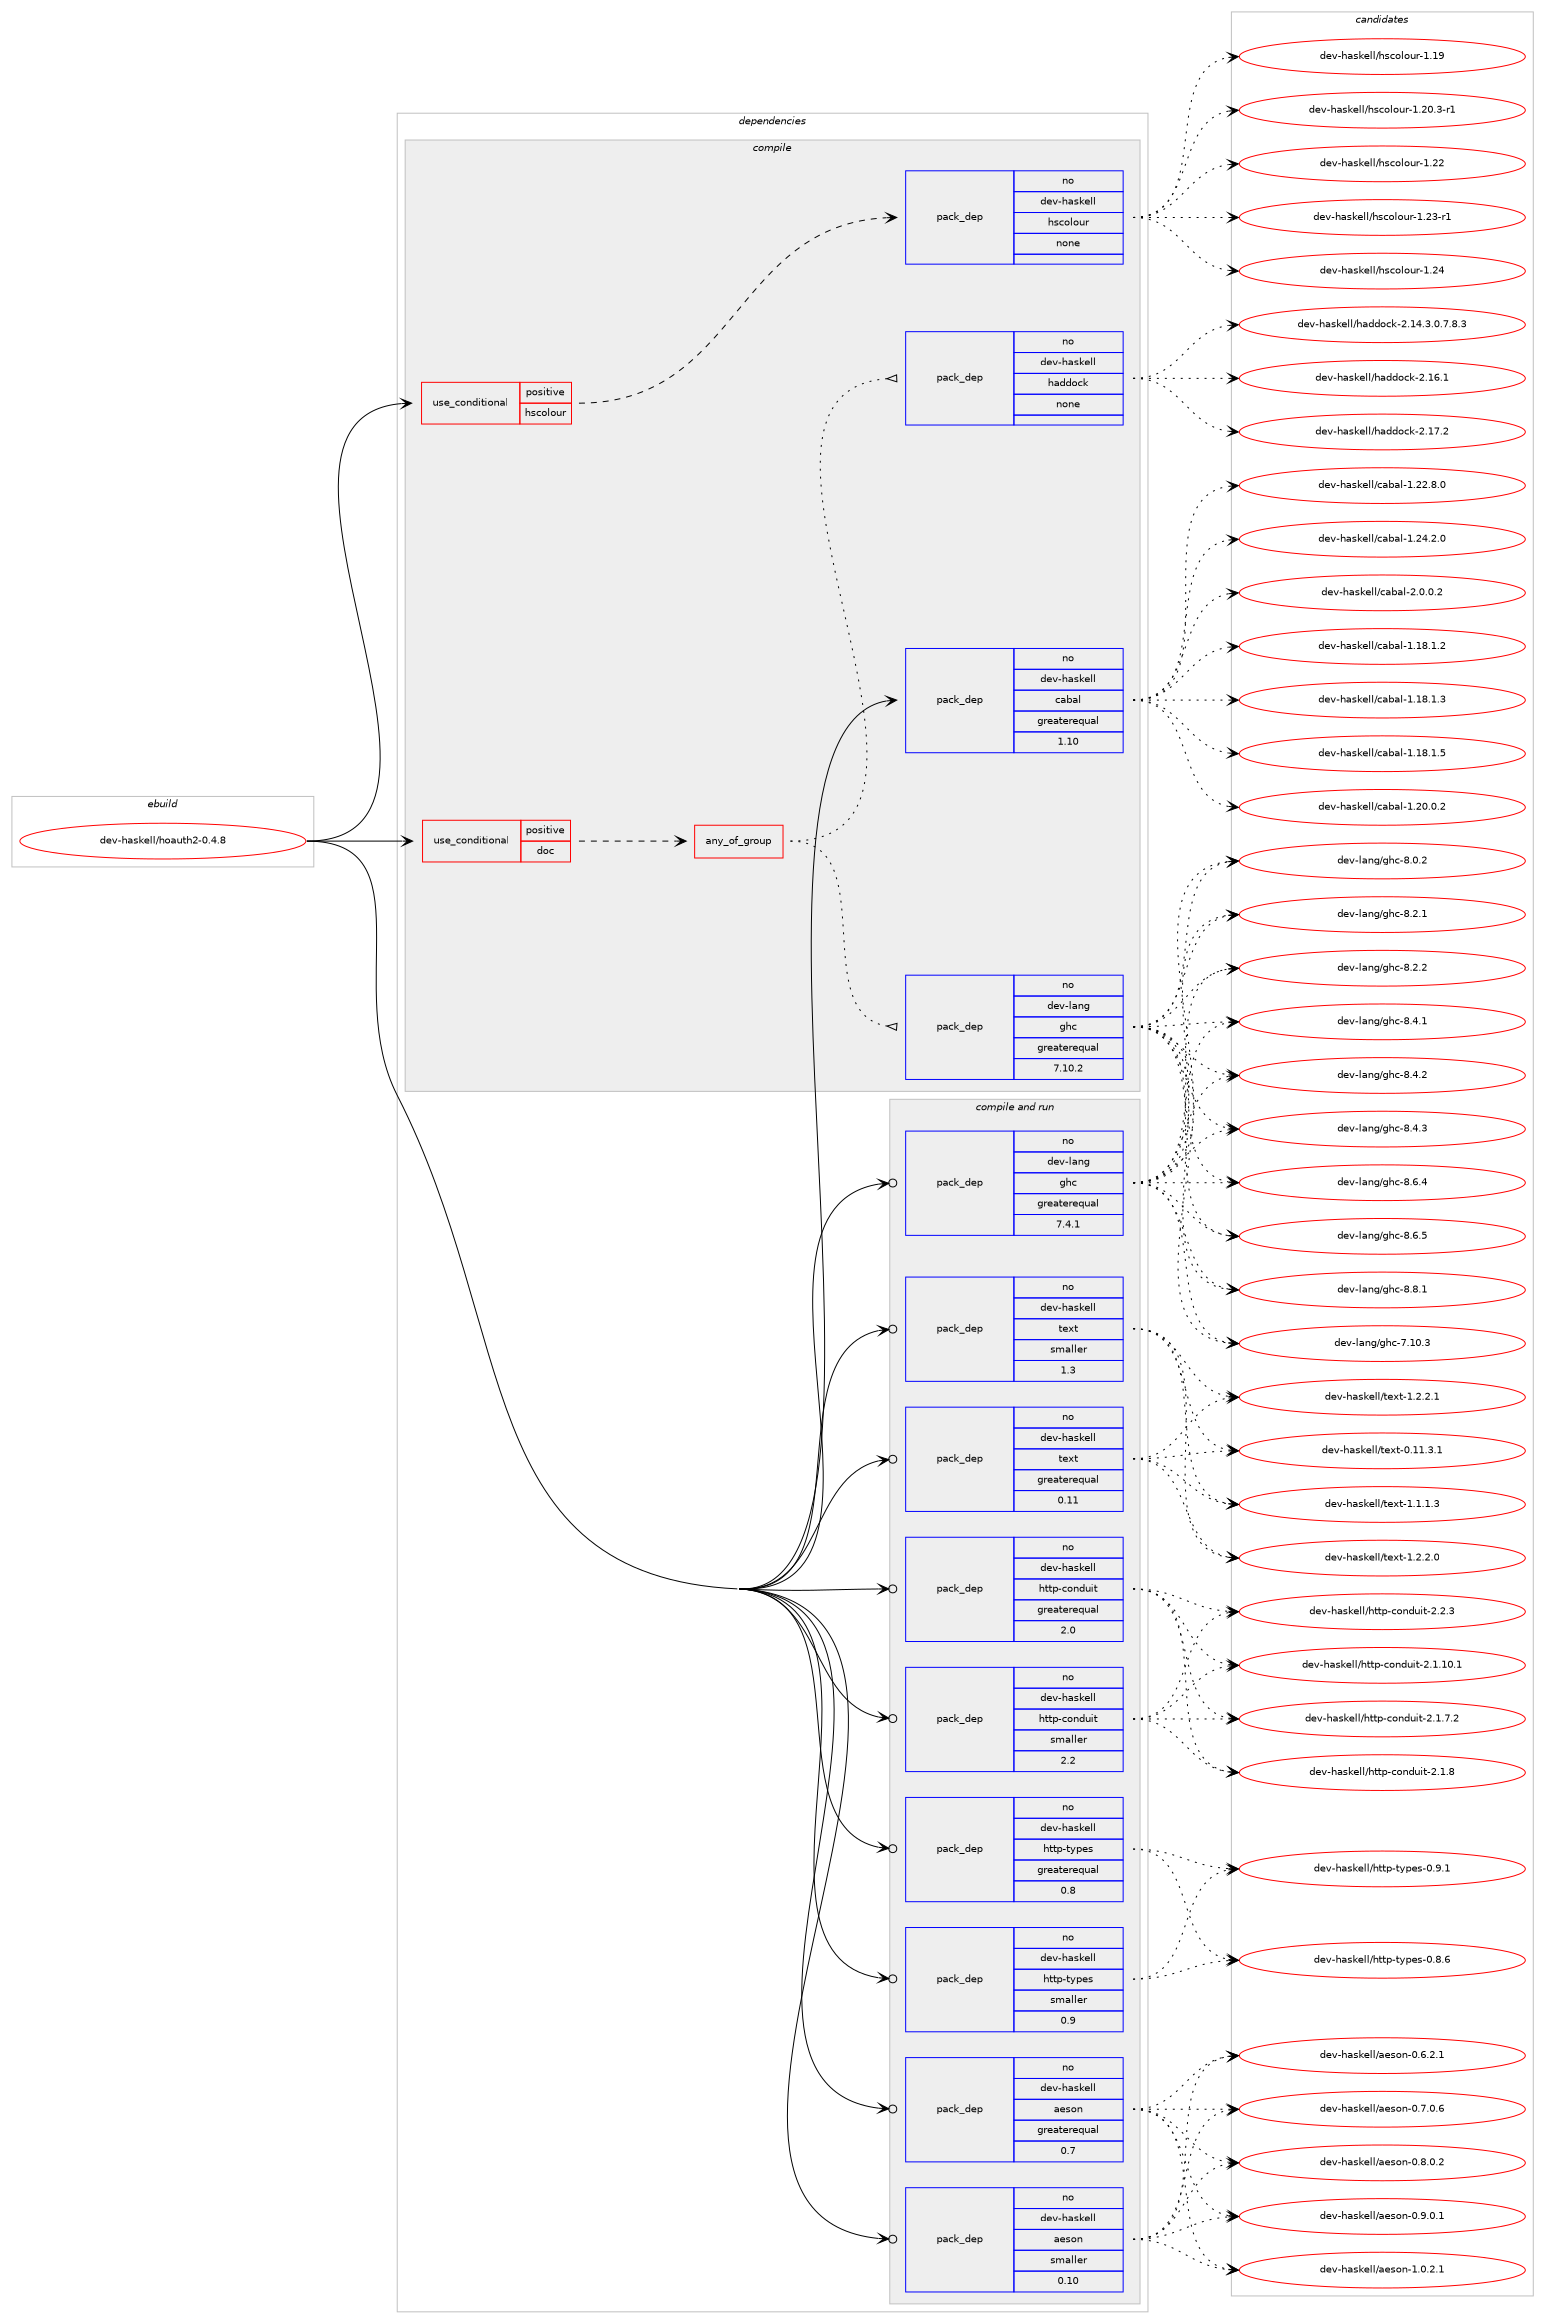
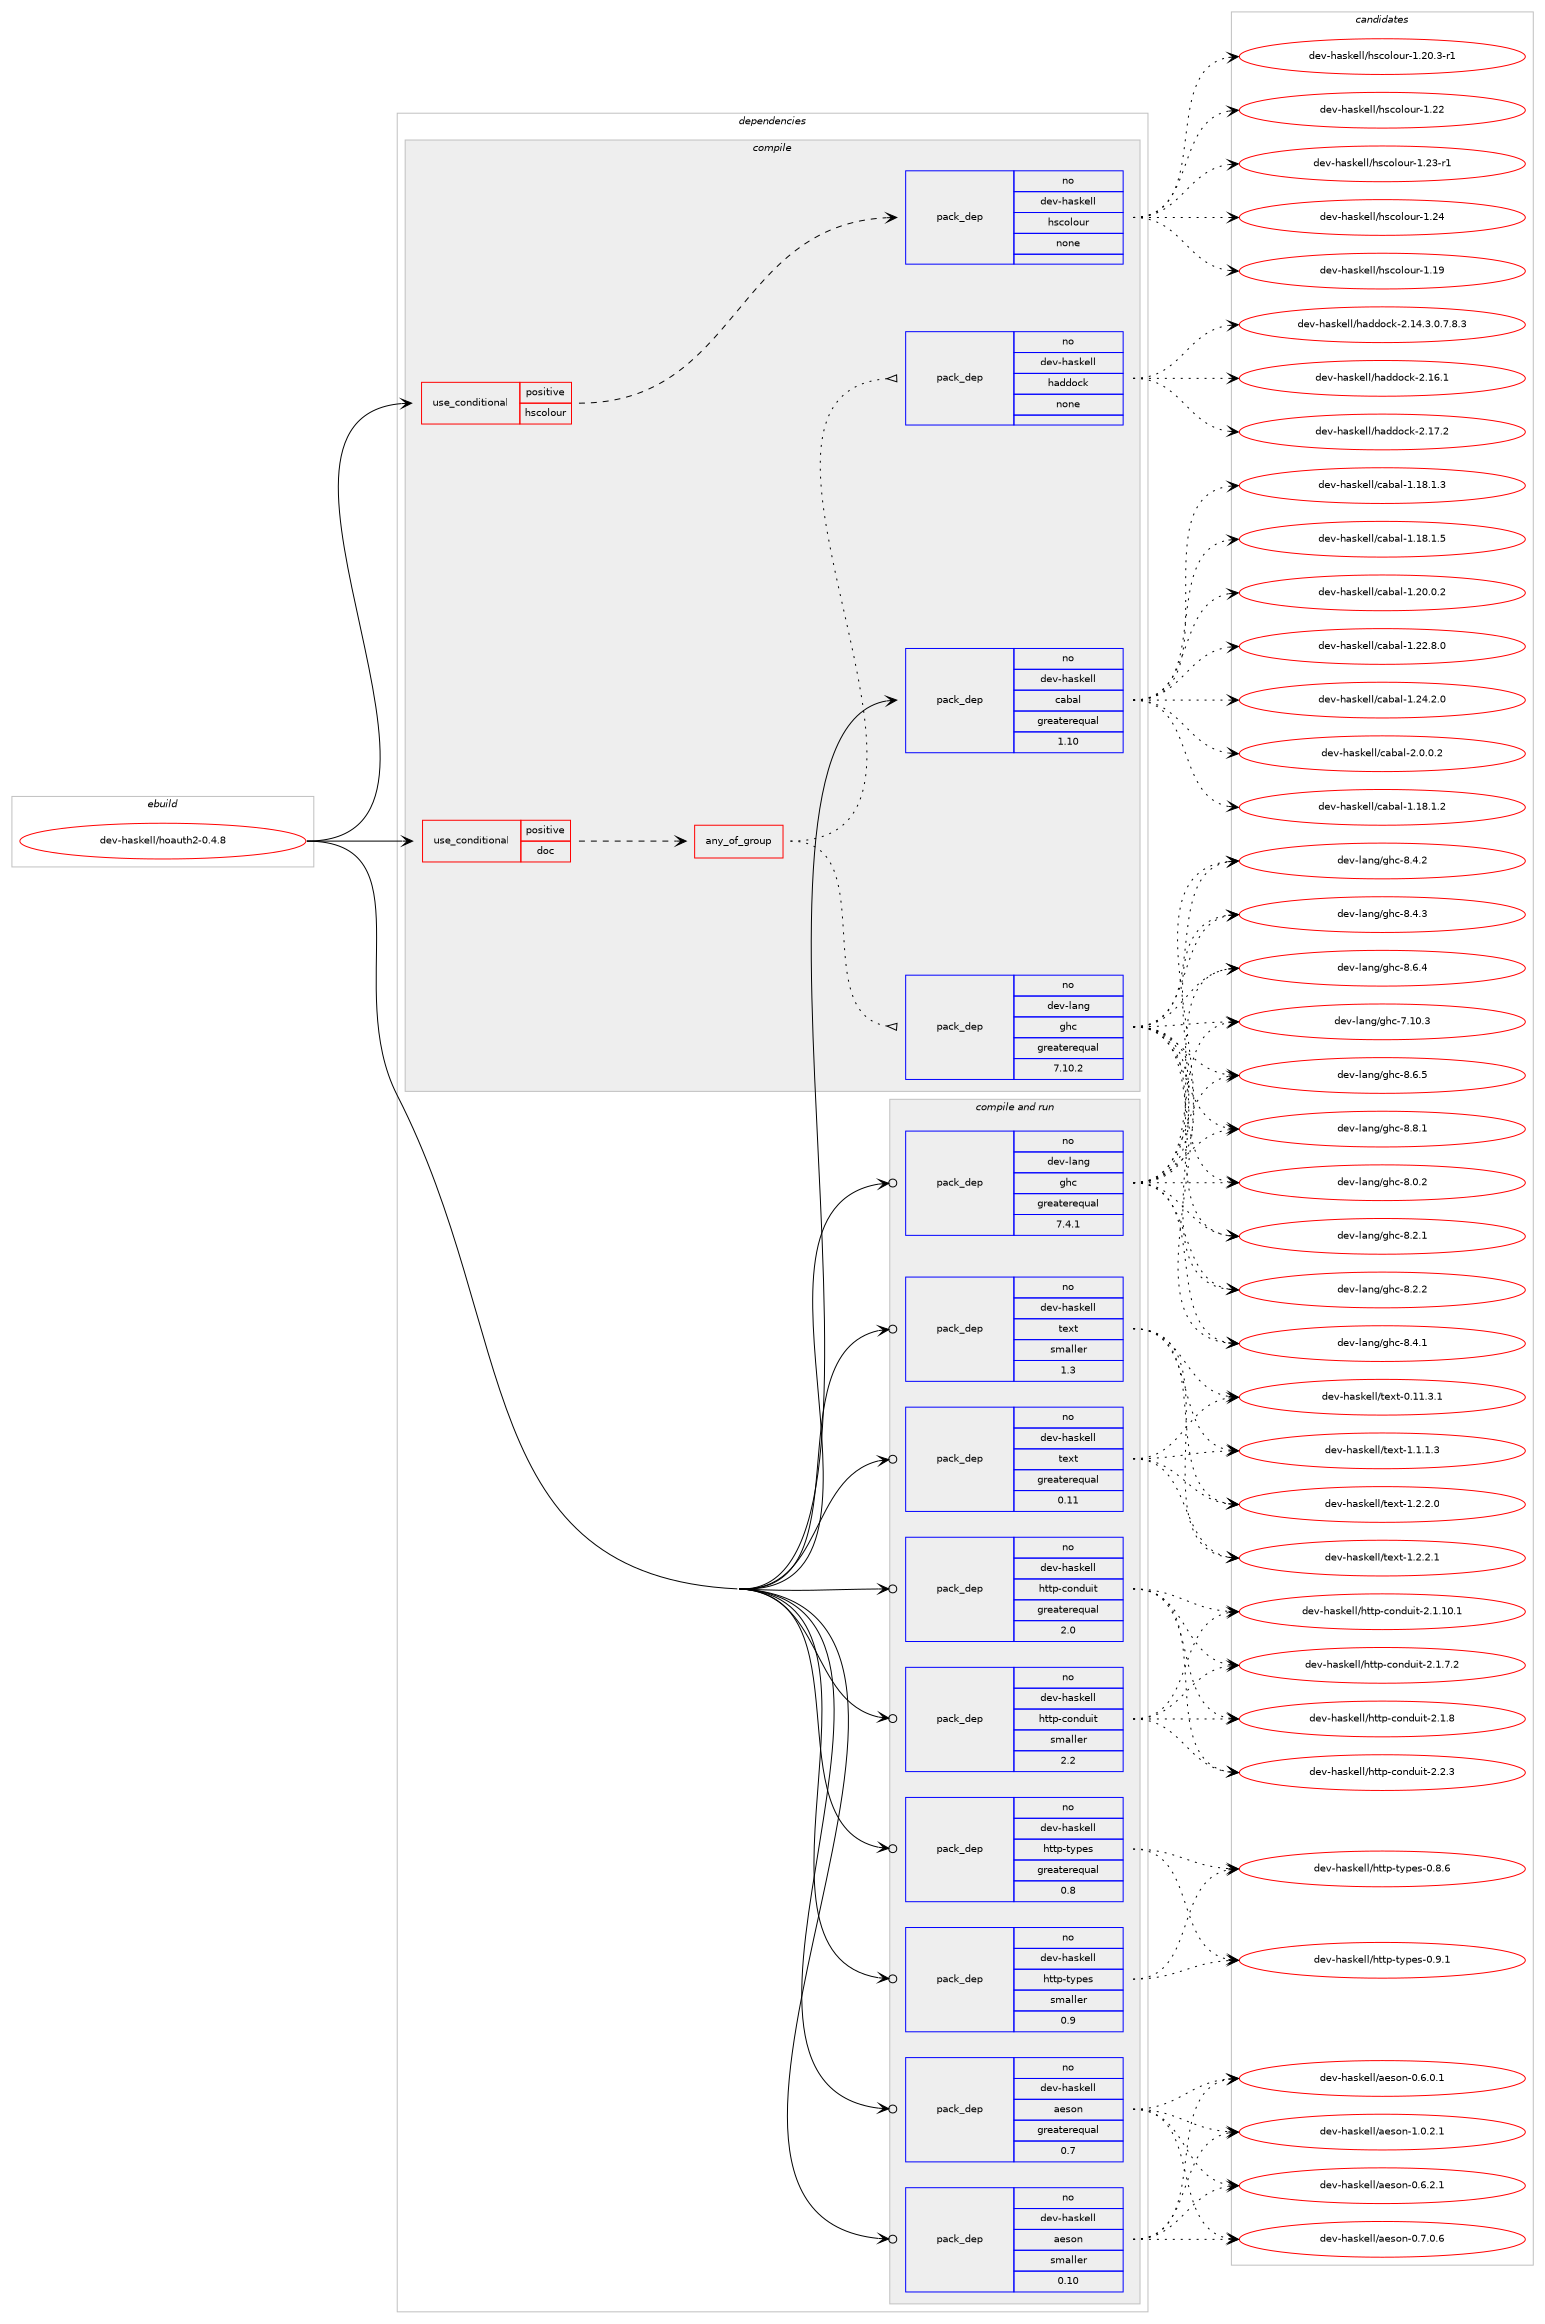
(1382, 2163) -> none
(1382, 2216) -> (1382, 2078)
